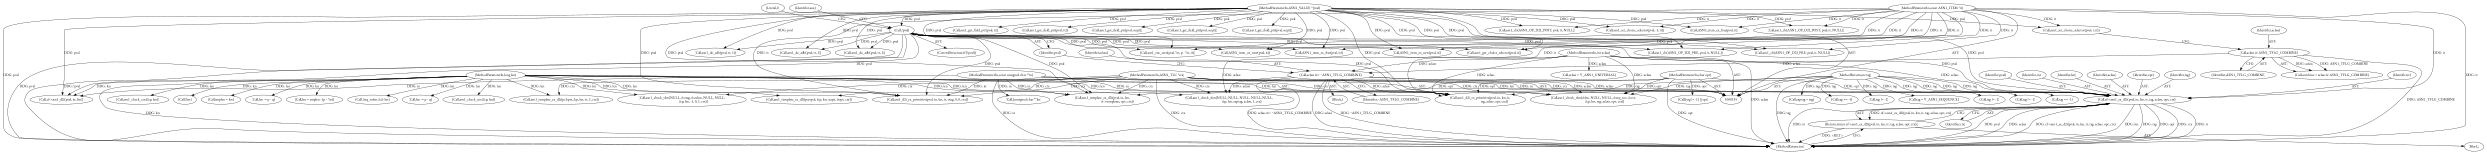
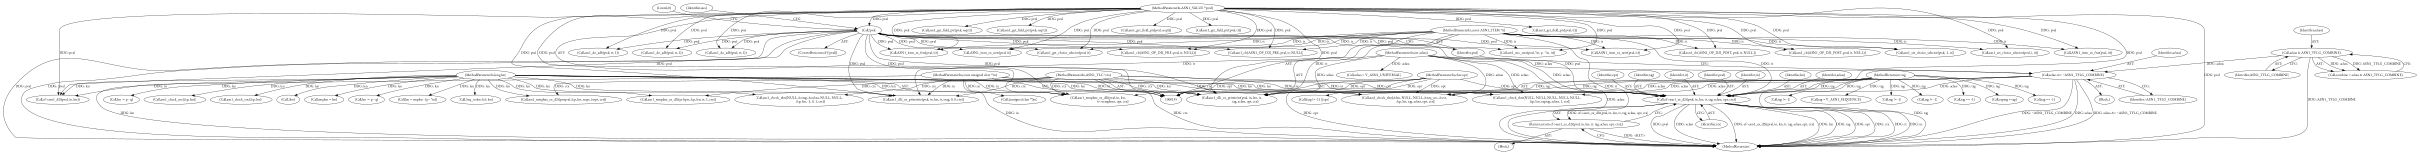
(2169, 41) -> (2384, 57)
